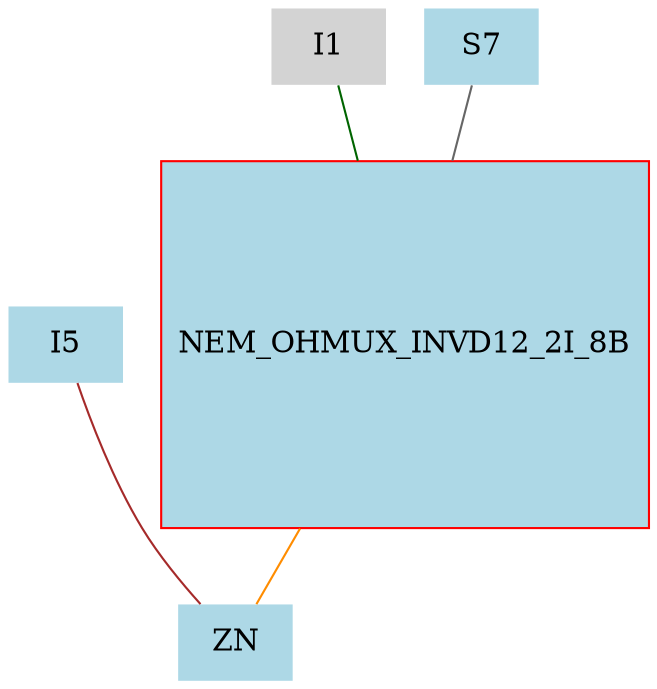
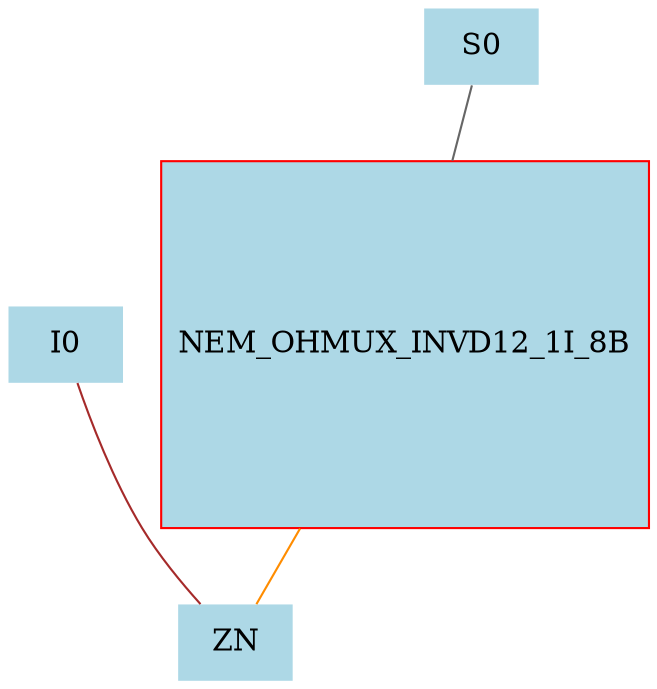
(329, 47) -> none
(481, 47) -> (481, 47)
(66, 345) -> (66, 345)
(405, 345) -> (405, 345)
